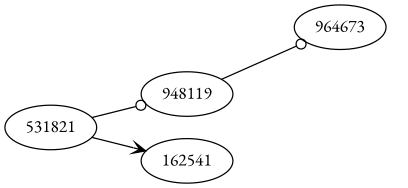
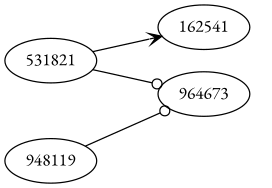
(114, 112) -> (122, 76)
